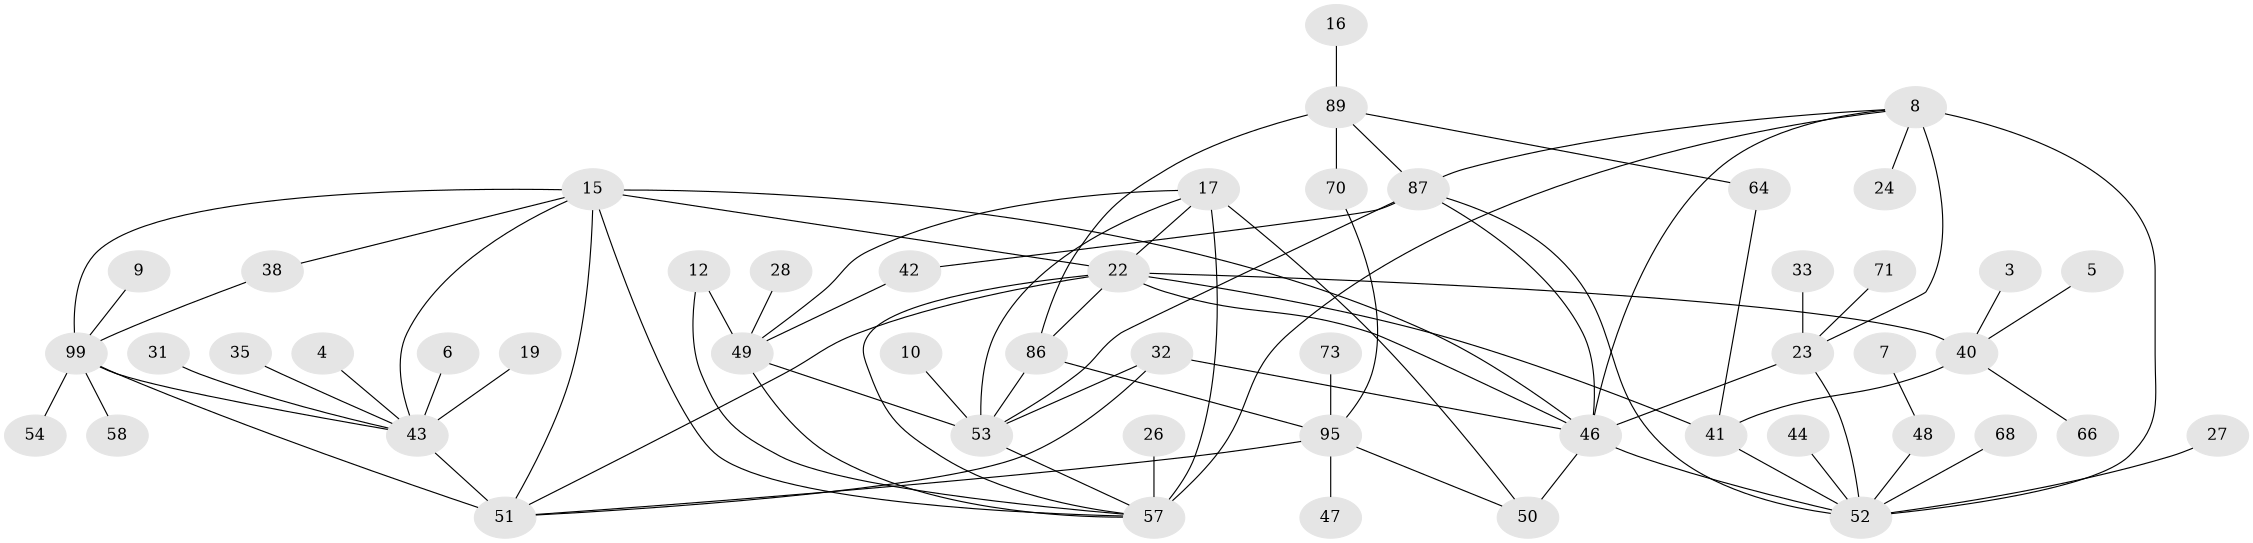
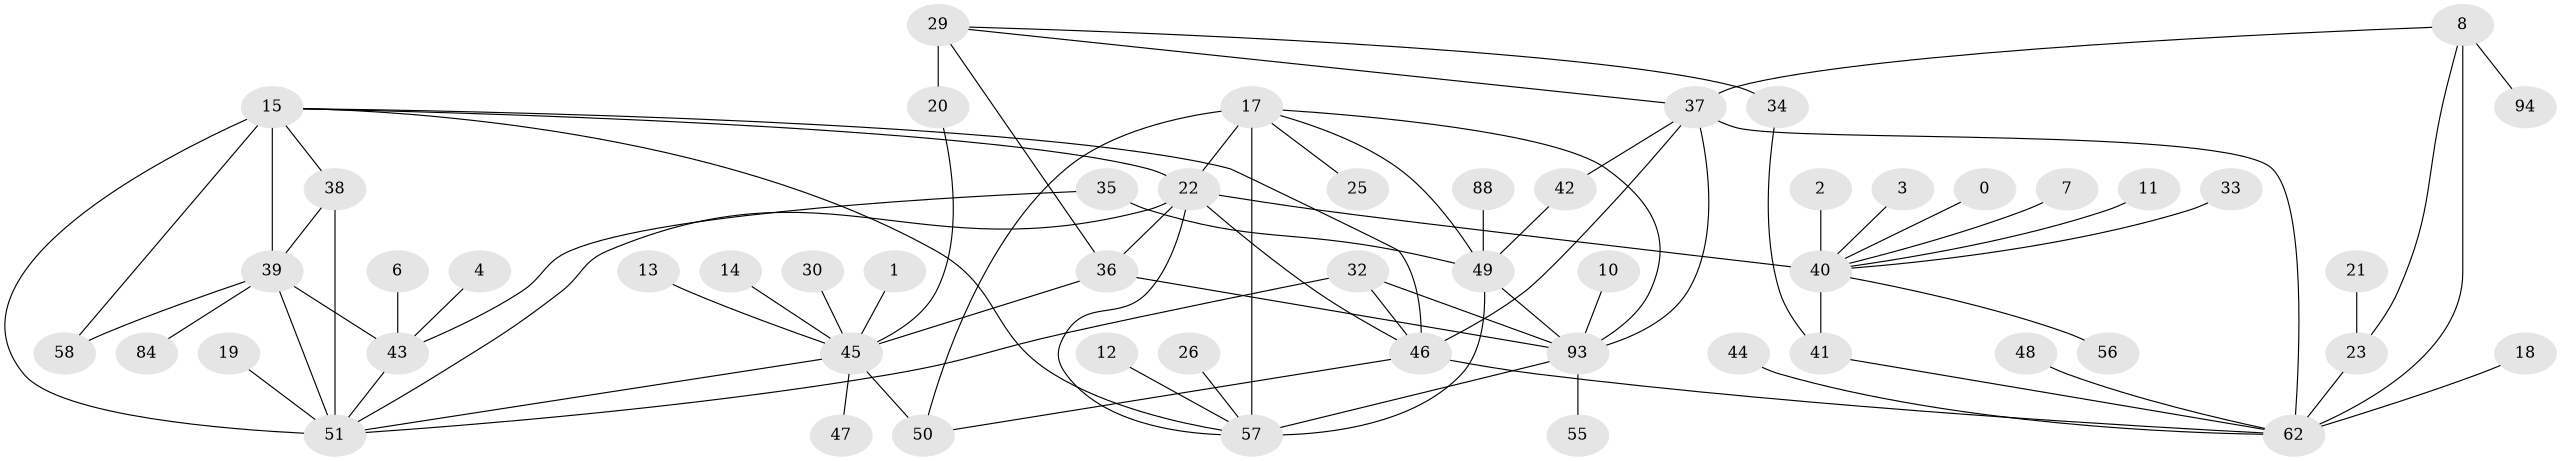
(1336, 25) -> none
(1336, 107) -> (938, 25)
(1336, 189) -> (938, 107)
none -> (1358, 189)
(1419, 189) -> (1695, 107)
(1759, 189) -> (1777, 107)
none -> (1821, 189)
(1885, 189) -> (2525, 107)
none -> (2149, 189)
(1684, 206) -> none
(1456, 228) -> none
(139, 271) -> none
none -> (731, 271)
(781, 271) -> (1483, 189)
none -> (813, 271)
none -> (895, 271)
(1885, 271) -> (2357, 271)
(2092, 271) -> (1985, 189)
(445, 282) -> (169, 230)
none -> (335, 302)
(1803, 305) -> (2032, 246)
(721, 312) -> (1292, 236)
(1479, 347) -> none
(76, 353) -> (272, 271)
(158, 353) -> none
(1037, 353) -> (1107, 271)
(1331, 353) -> (649, 271)
(1904, 394) -> (1947, 236)
(474, 395) -> (282, 395)
(1697, 395) -> none
(35, 436) -> (147, 353)
(982, 436) -> (1578, 353)
(1331, 436) -> (852, 353)
none -> (1578, 436)
(2006, 436) -> (2525, 353)
(2088, 436) -> (2108, 353)
(2218, 436) -> none
(1861, 518) -> (2294, 436)
